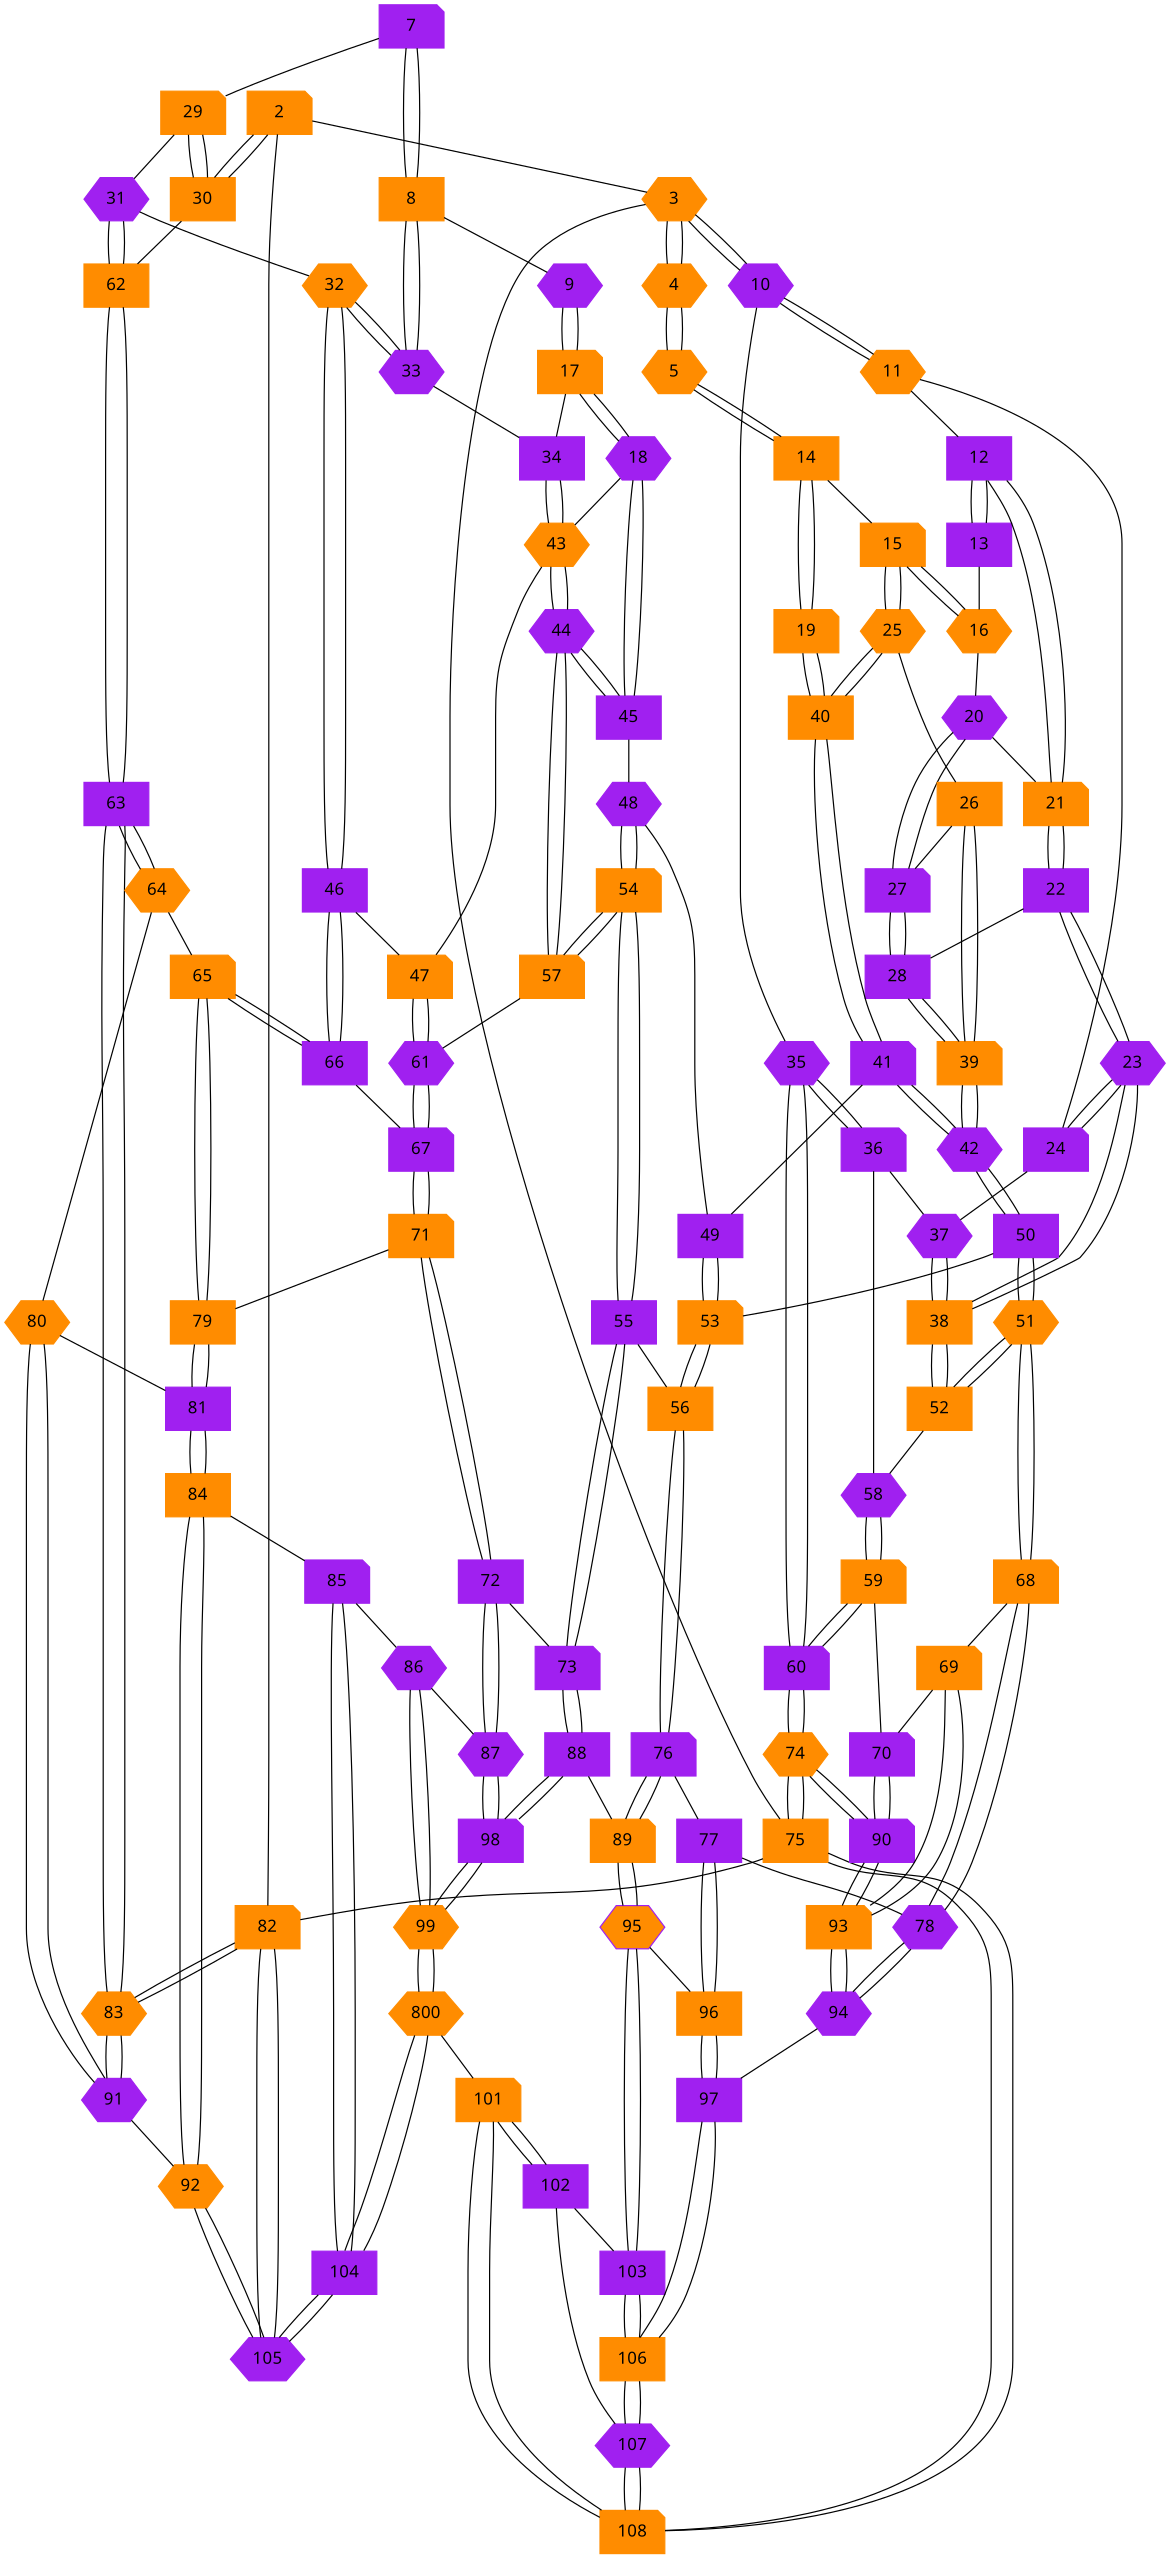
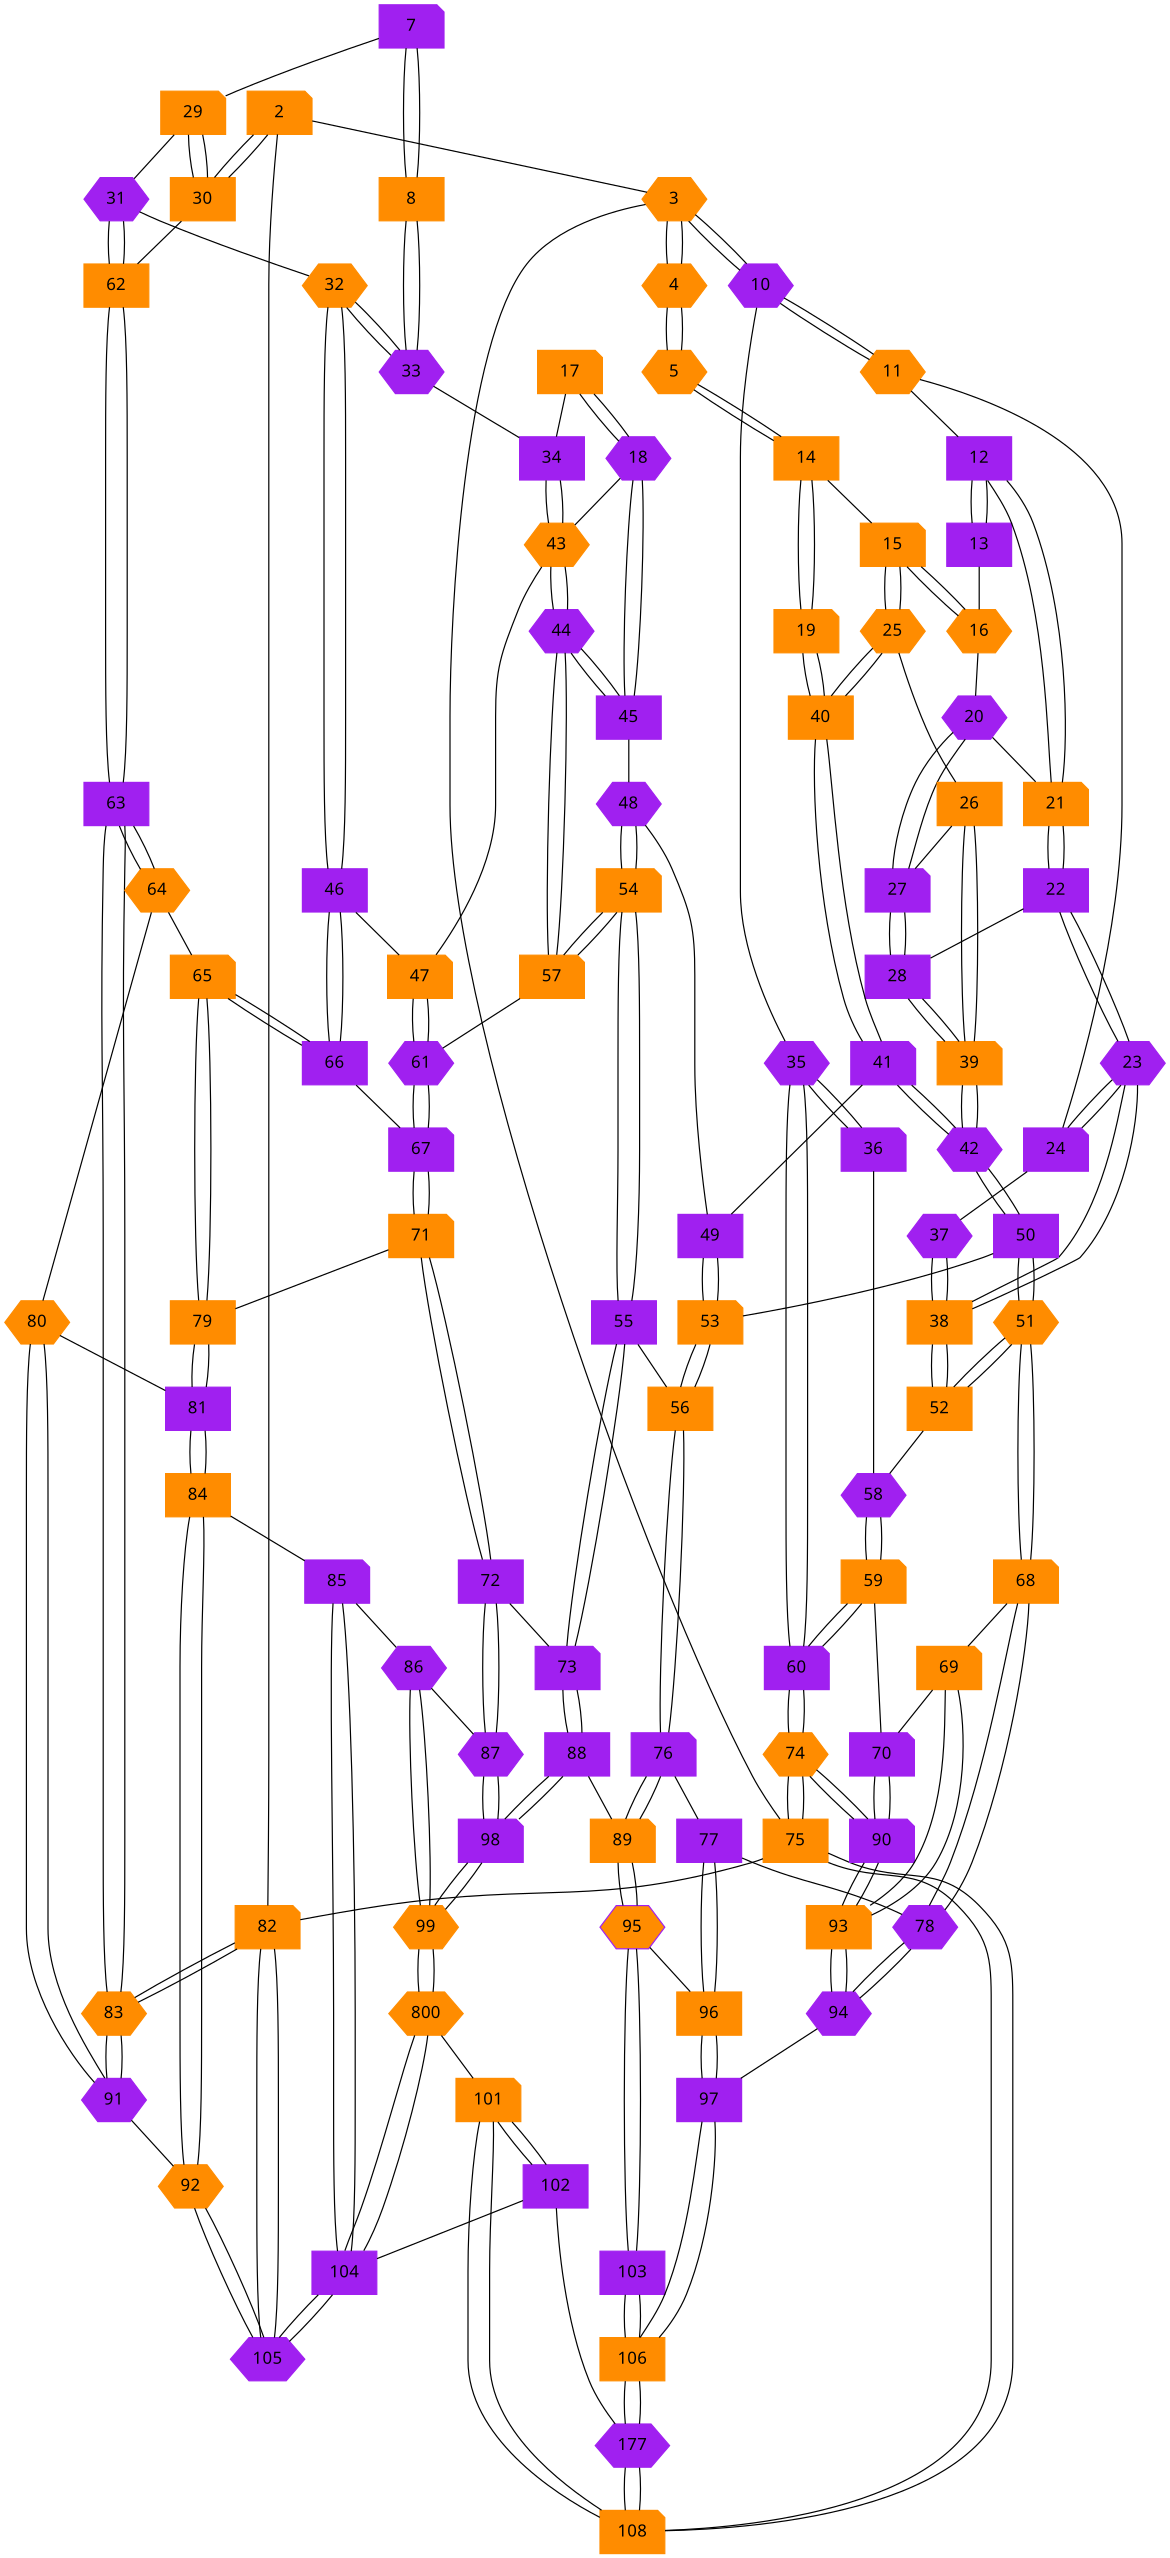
(570, 286) -> none
(907, 1193) -> none
(594, 2230) -> (450, 2230)
(632, 2446) -> (632, 2446)
